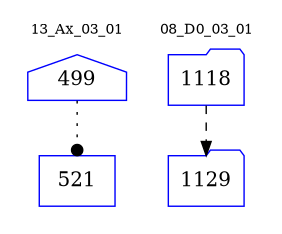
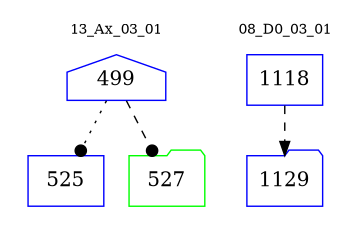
(206, 80) -> (285, 80)
(77, 181) -> (66, 181)
none -> (167, 181)
